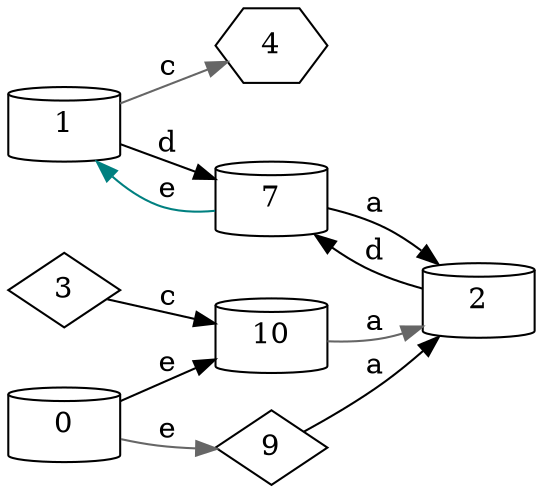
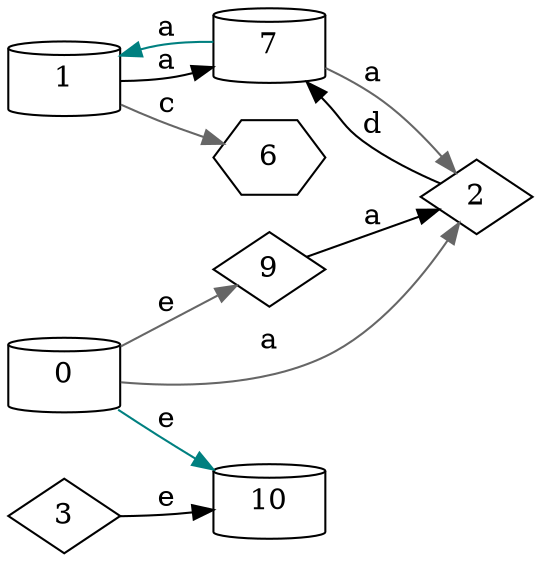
(271, 46) -> (269, 157)
(168, 144) -> (167, 61)
(168, 190) -> (167, 28)
(377, 224) -> (389, 106)
(168, 297) -> (167, 498)
(479, 300) -> (477, 197)
(366, 341) -> (308, 364)
(158, 385) -> (156, 435)
